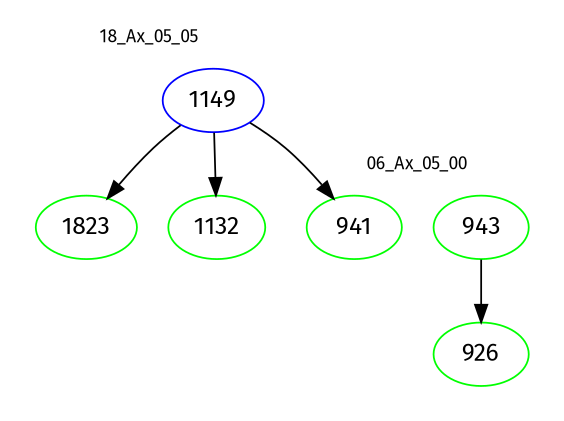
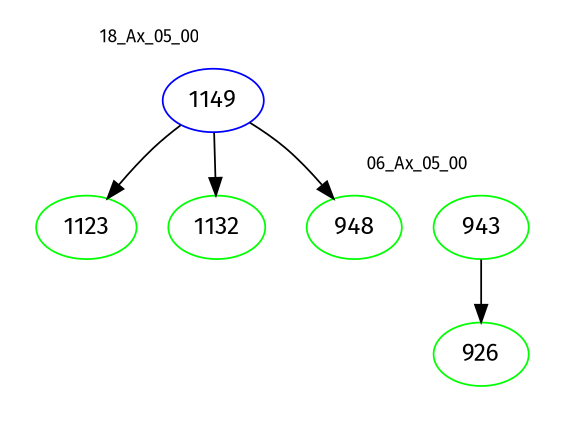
(150, 38) -> (150, 38)
(86, 227) -> (86, 227)
(354, 227) -> (354, 227)
